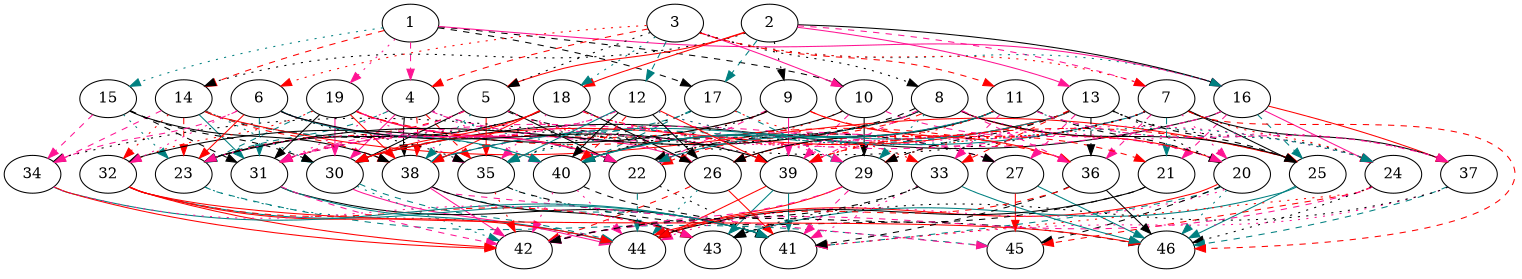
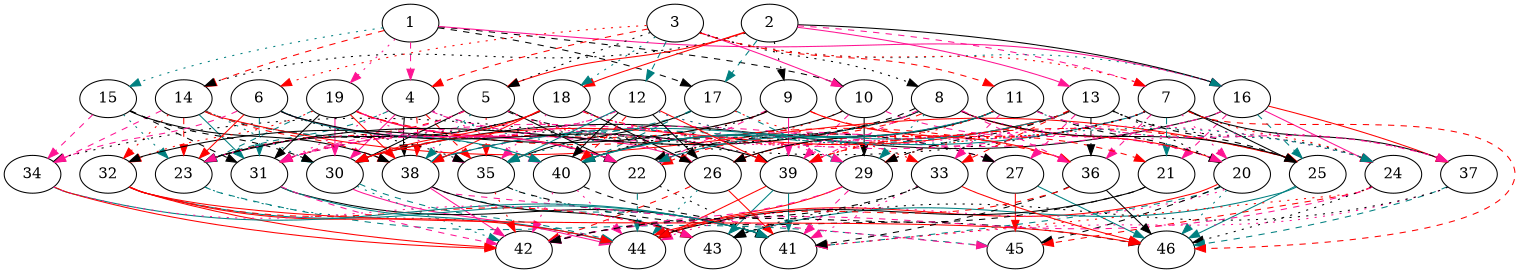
(486, 131) -> (486, 131)
(189, 134) -> none
(605, 136) -> (605, 136)
(1045, 216) -> (1045, 216)
